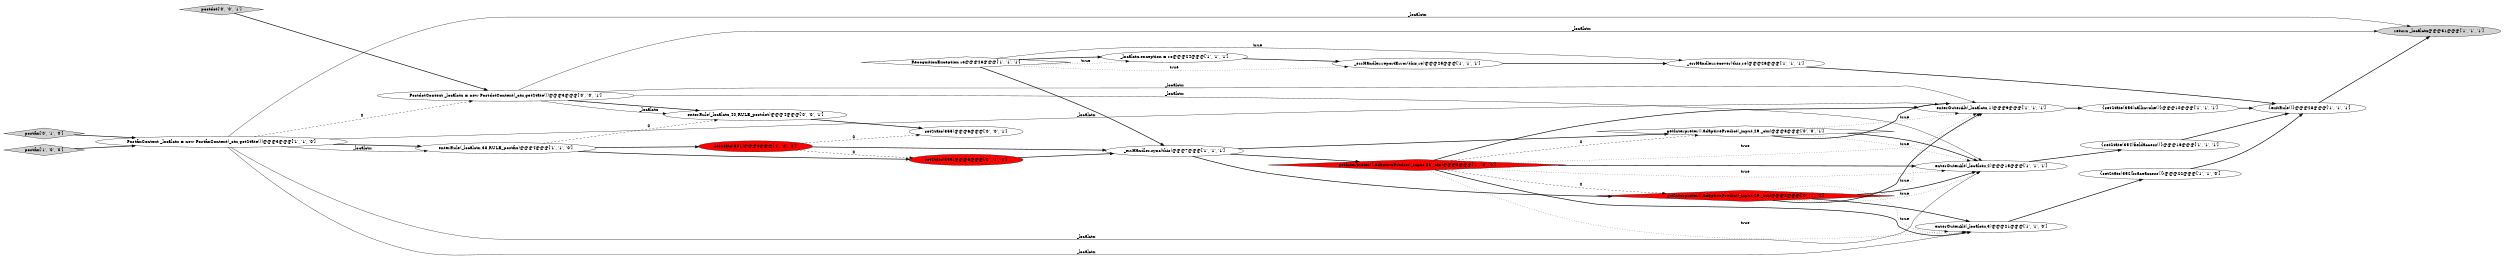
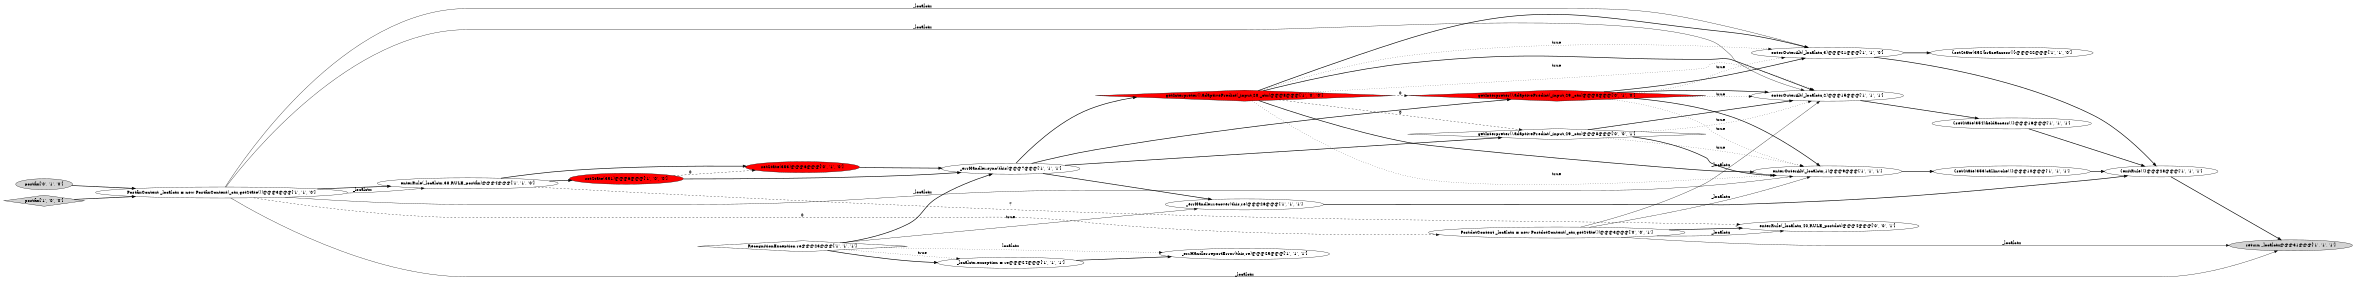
(222, 9) -> none
(1583, 64) -> (1126, 186)
(1174, 67) -> (1011, 246)
(649, 126) -> (1011, 204)
(966, 132) -> none
(44, 134) -> (44, 184)
(2249, 150) -> (2023, 88)
